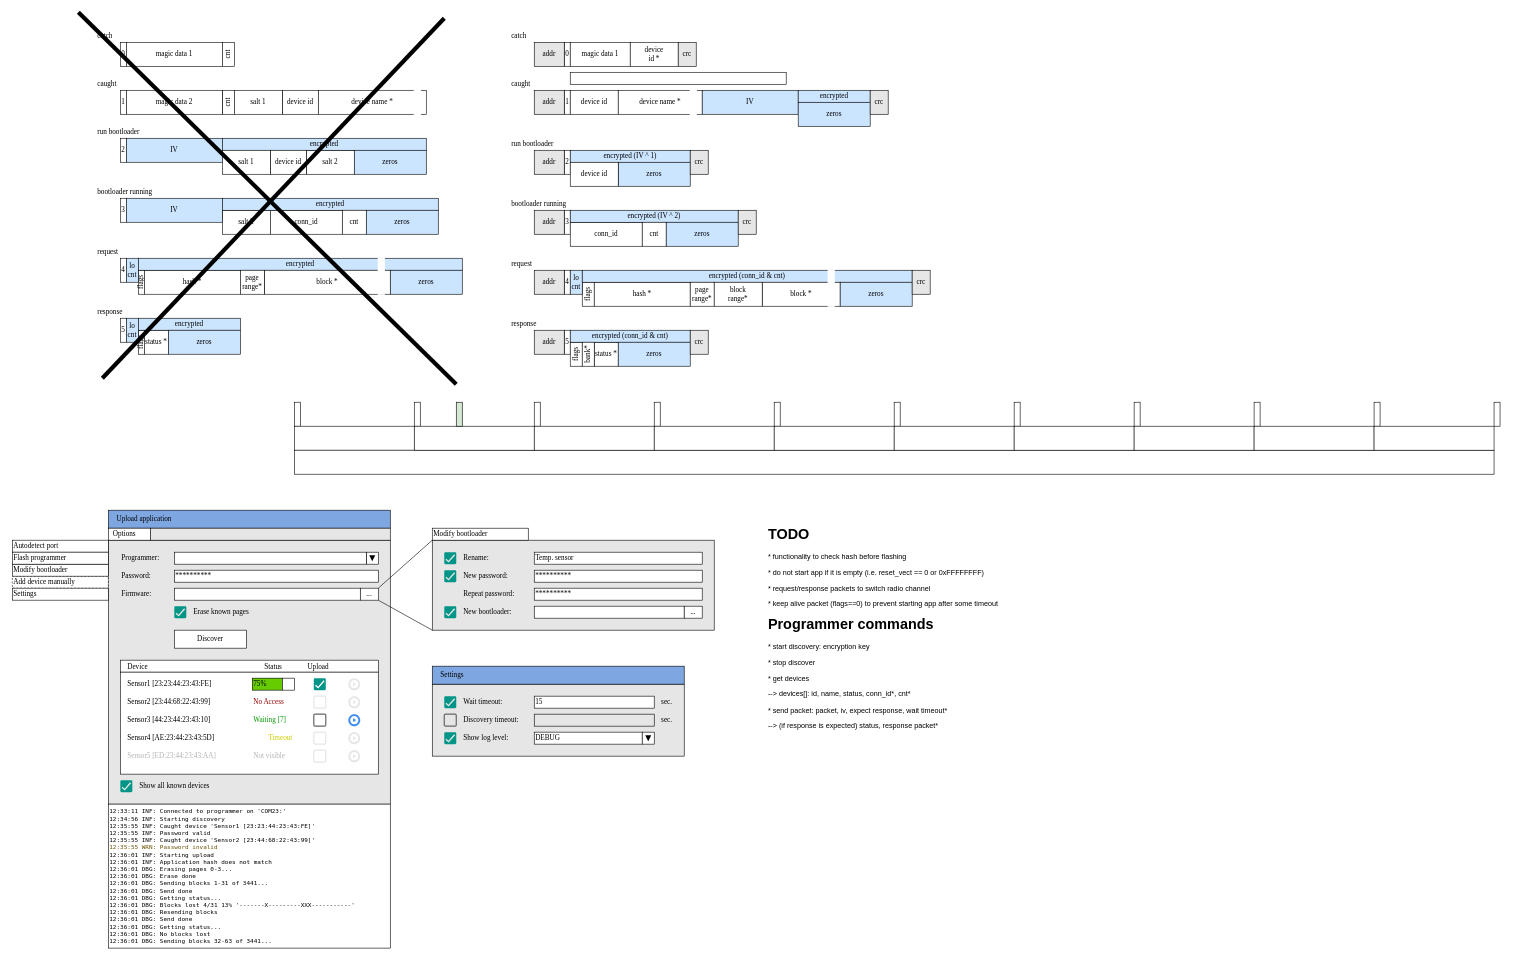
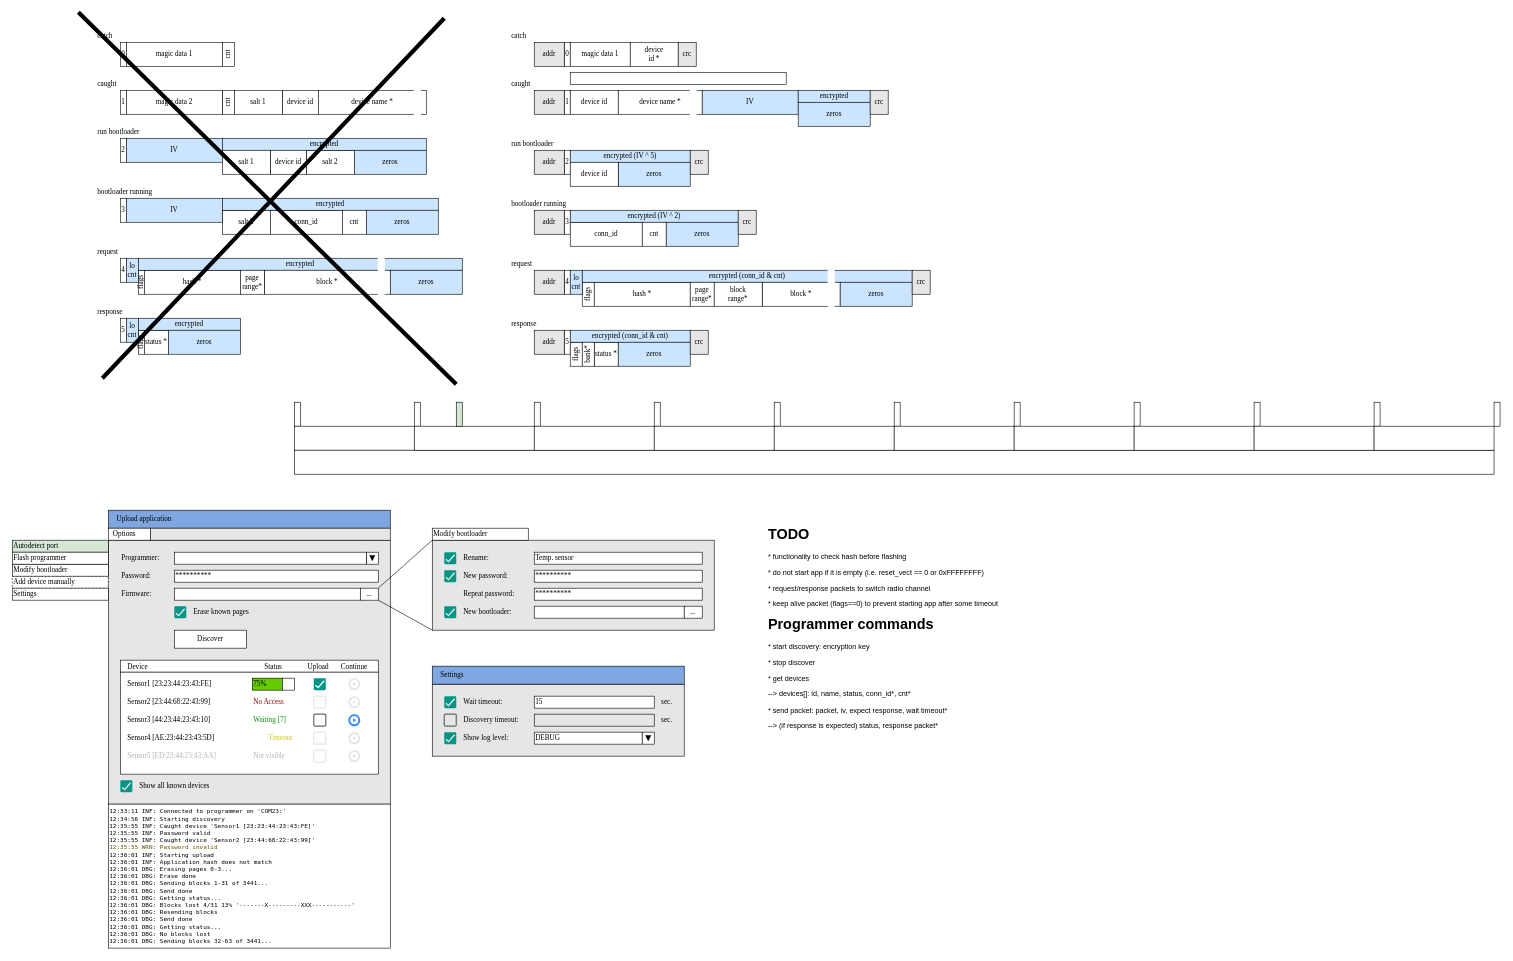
(630, 156) -> (630, 156)
(60, 546) -> (60, 546)
none -> (354, 666)
